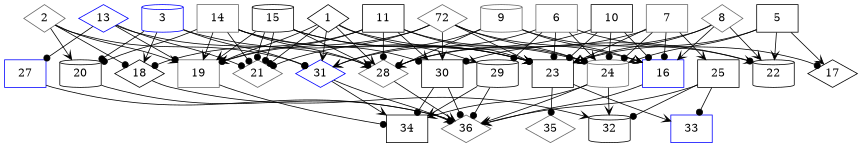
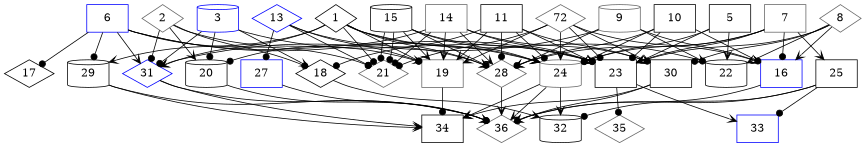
(557, 18) -> (107, 18)
none -> (439, 46)
(805, 46) -> none
none -> (247, 47)
(430, 93) -> (565, 101)
